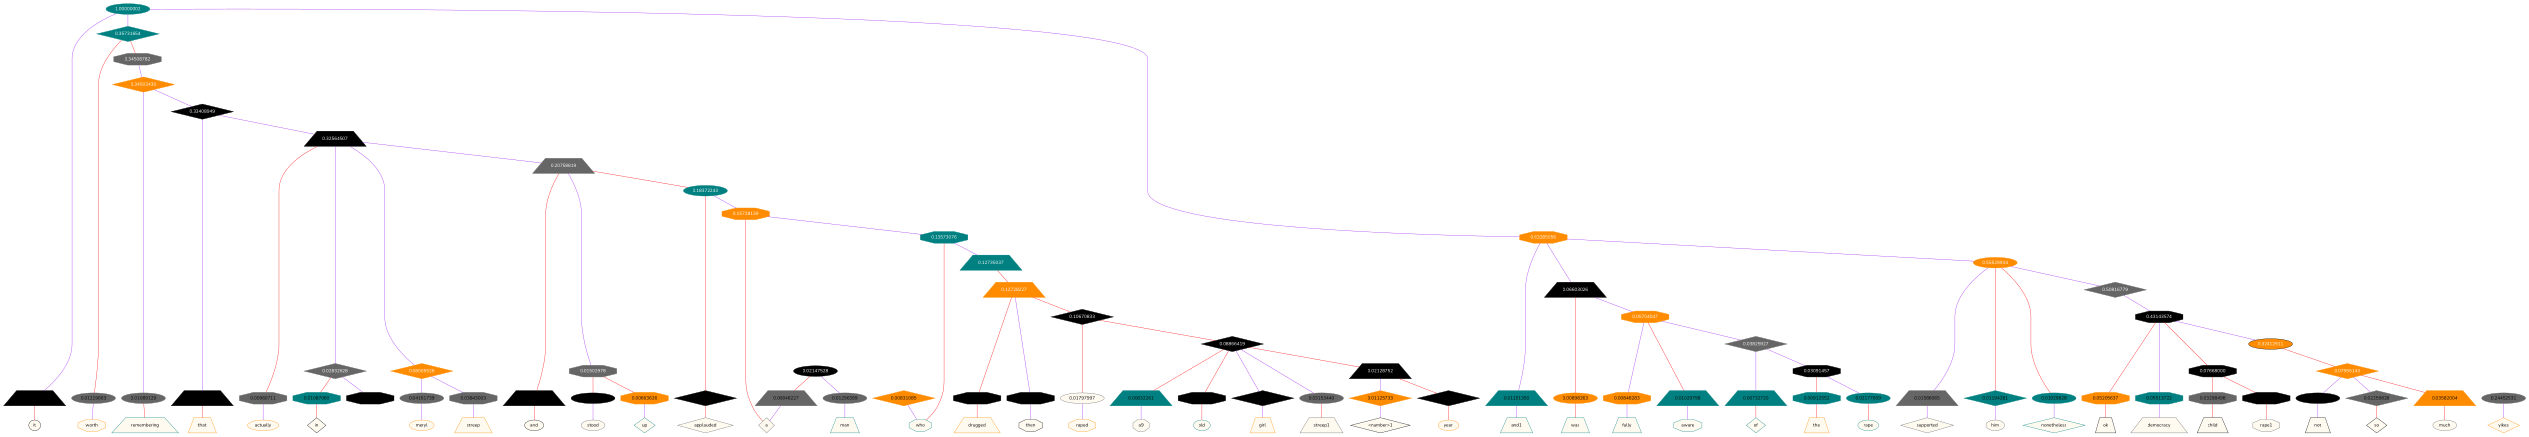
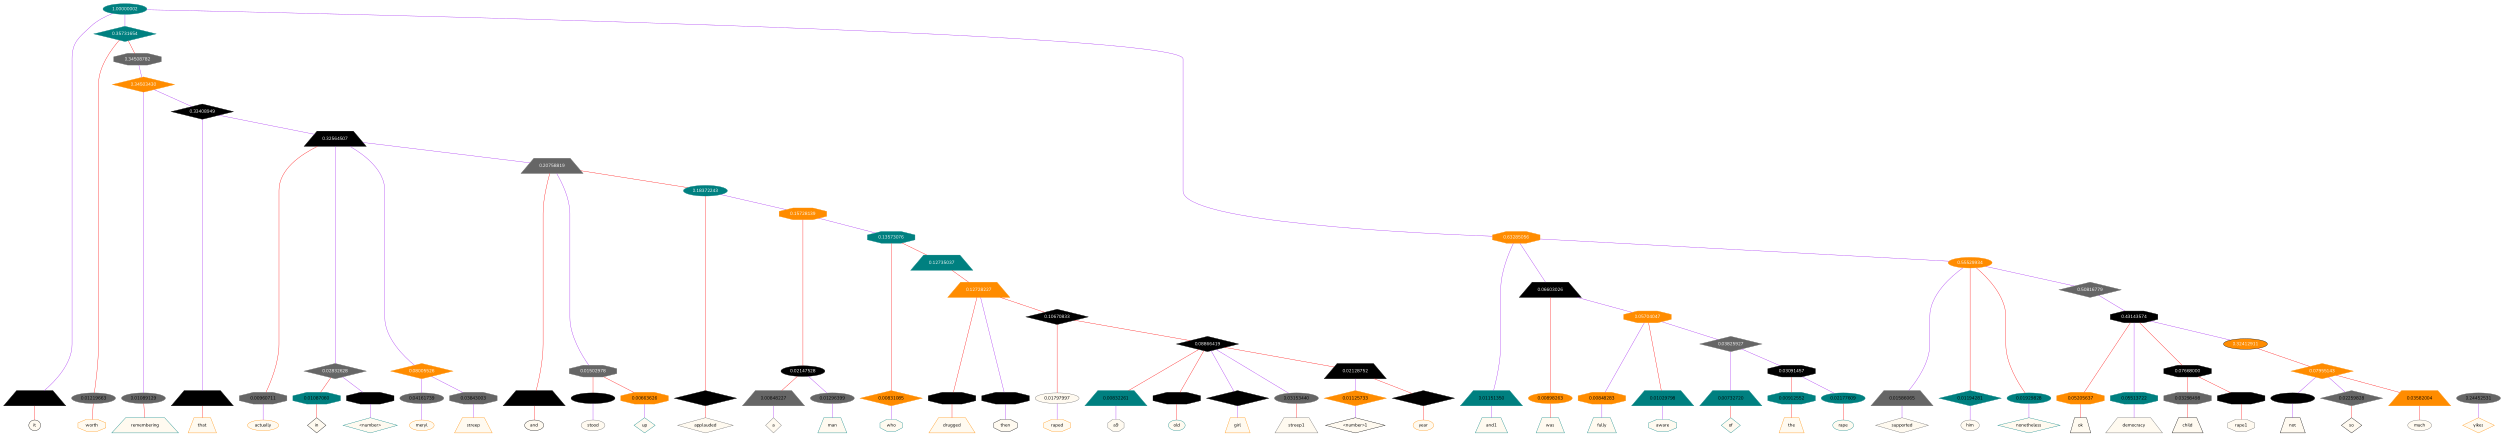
(966, 249) -> (914, 249)
(746, 323) -> (803, 293)
(944, 334) -> (891, 317)
(93, 412) -> (93, 412)
none -> (370, 425)
